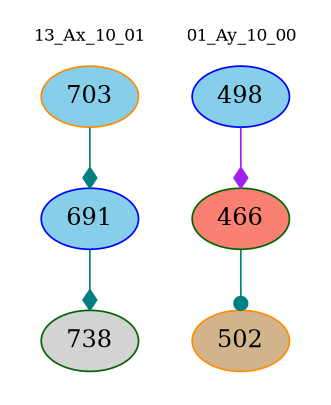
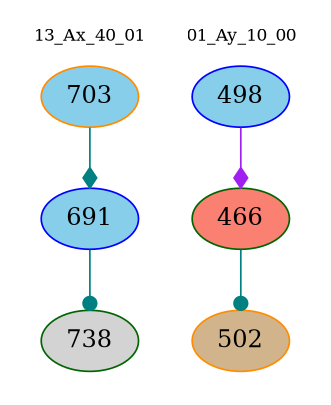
(90, 36) -> (90, 36)
(90, 273) -> (90, 273)
